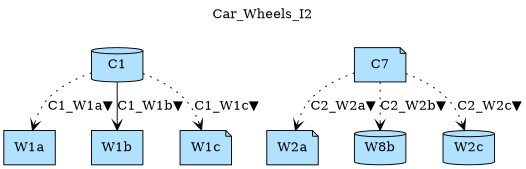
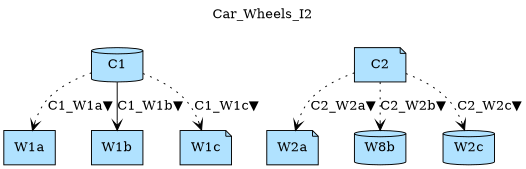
(380, 65) -> (380, 65)
